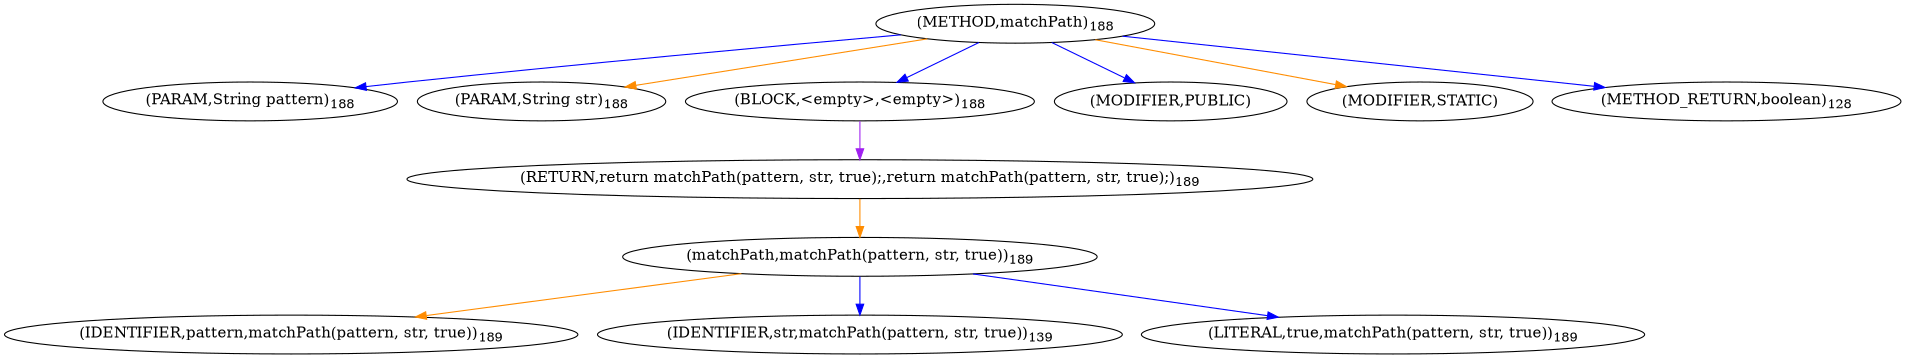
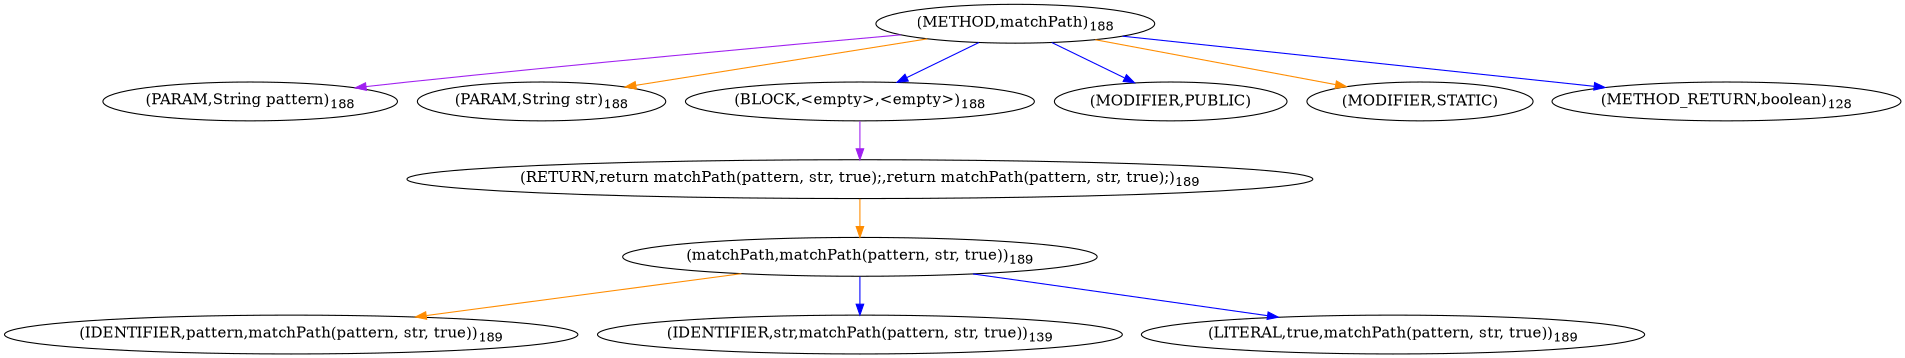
(633, 60) -> (633, 60)
